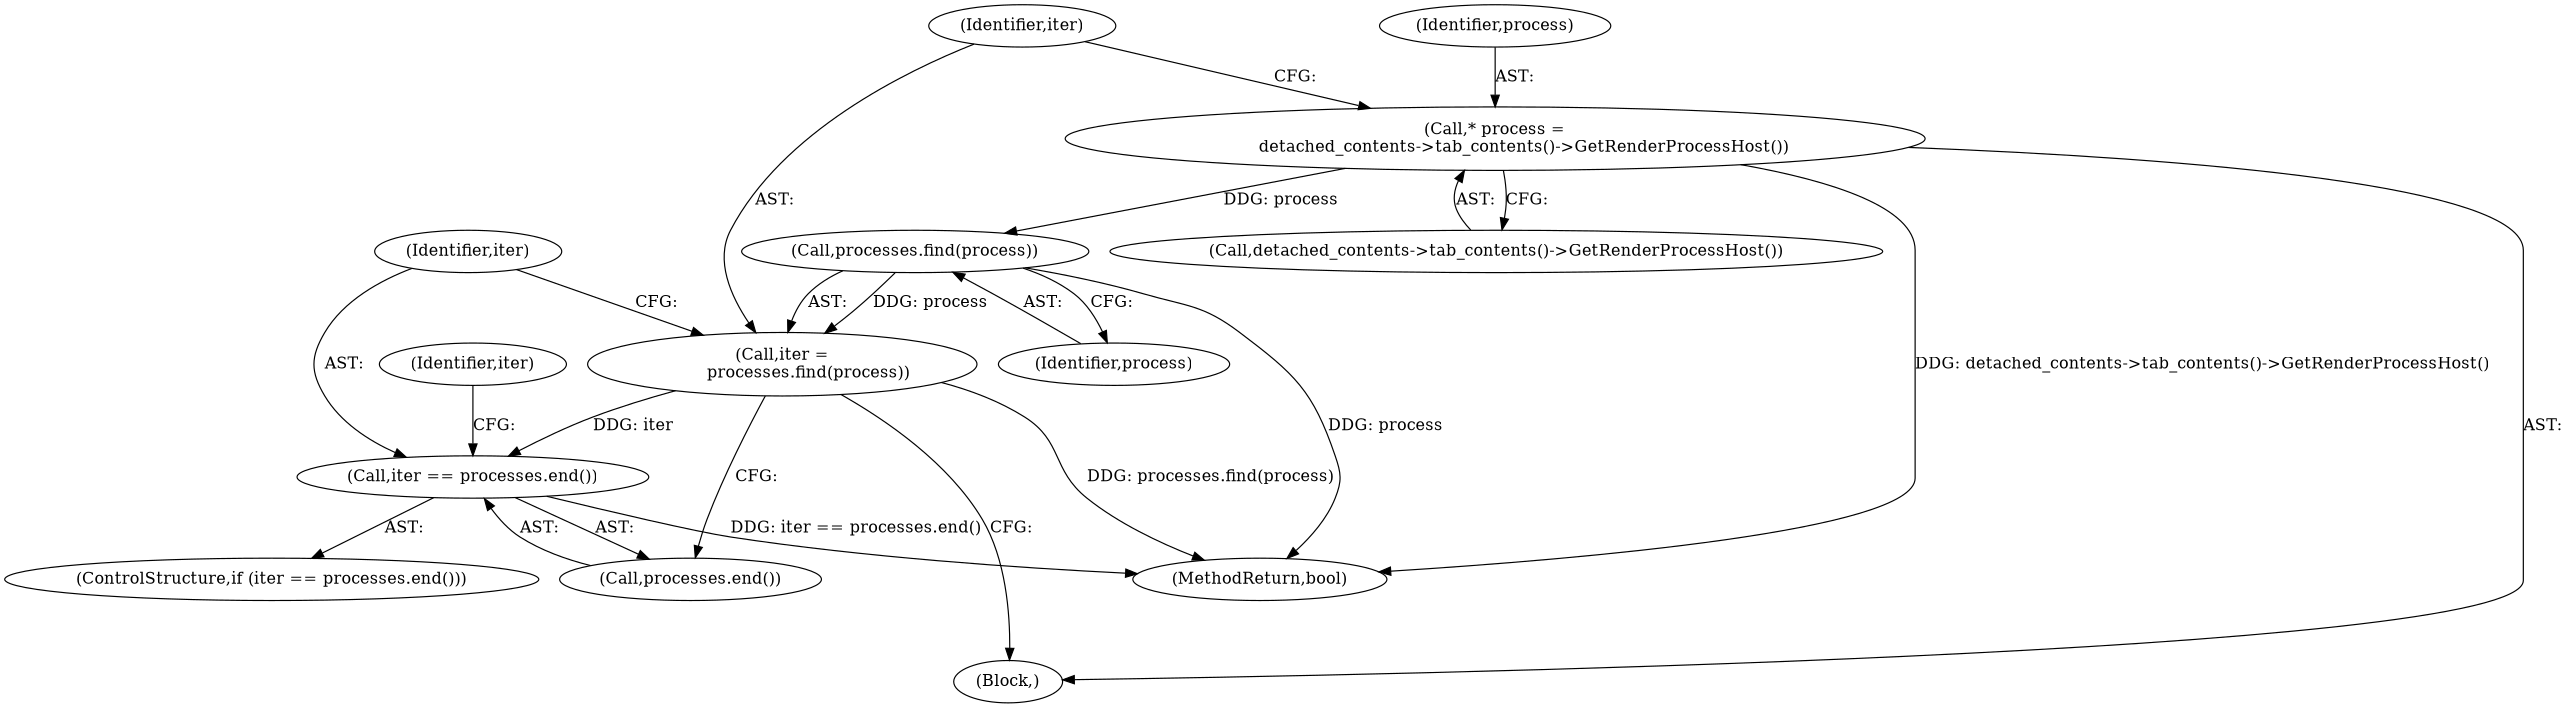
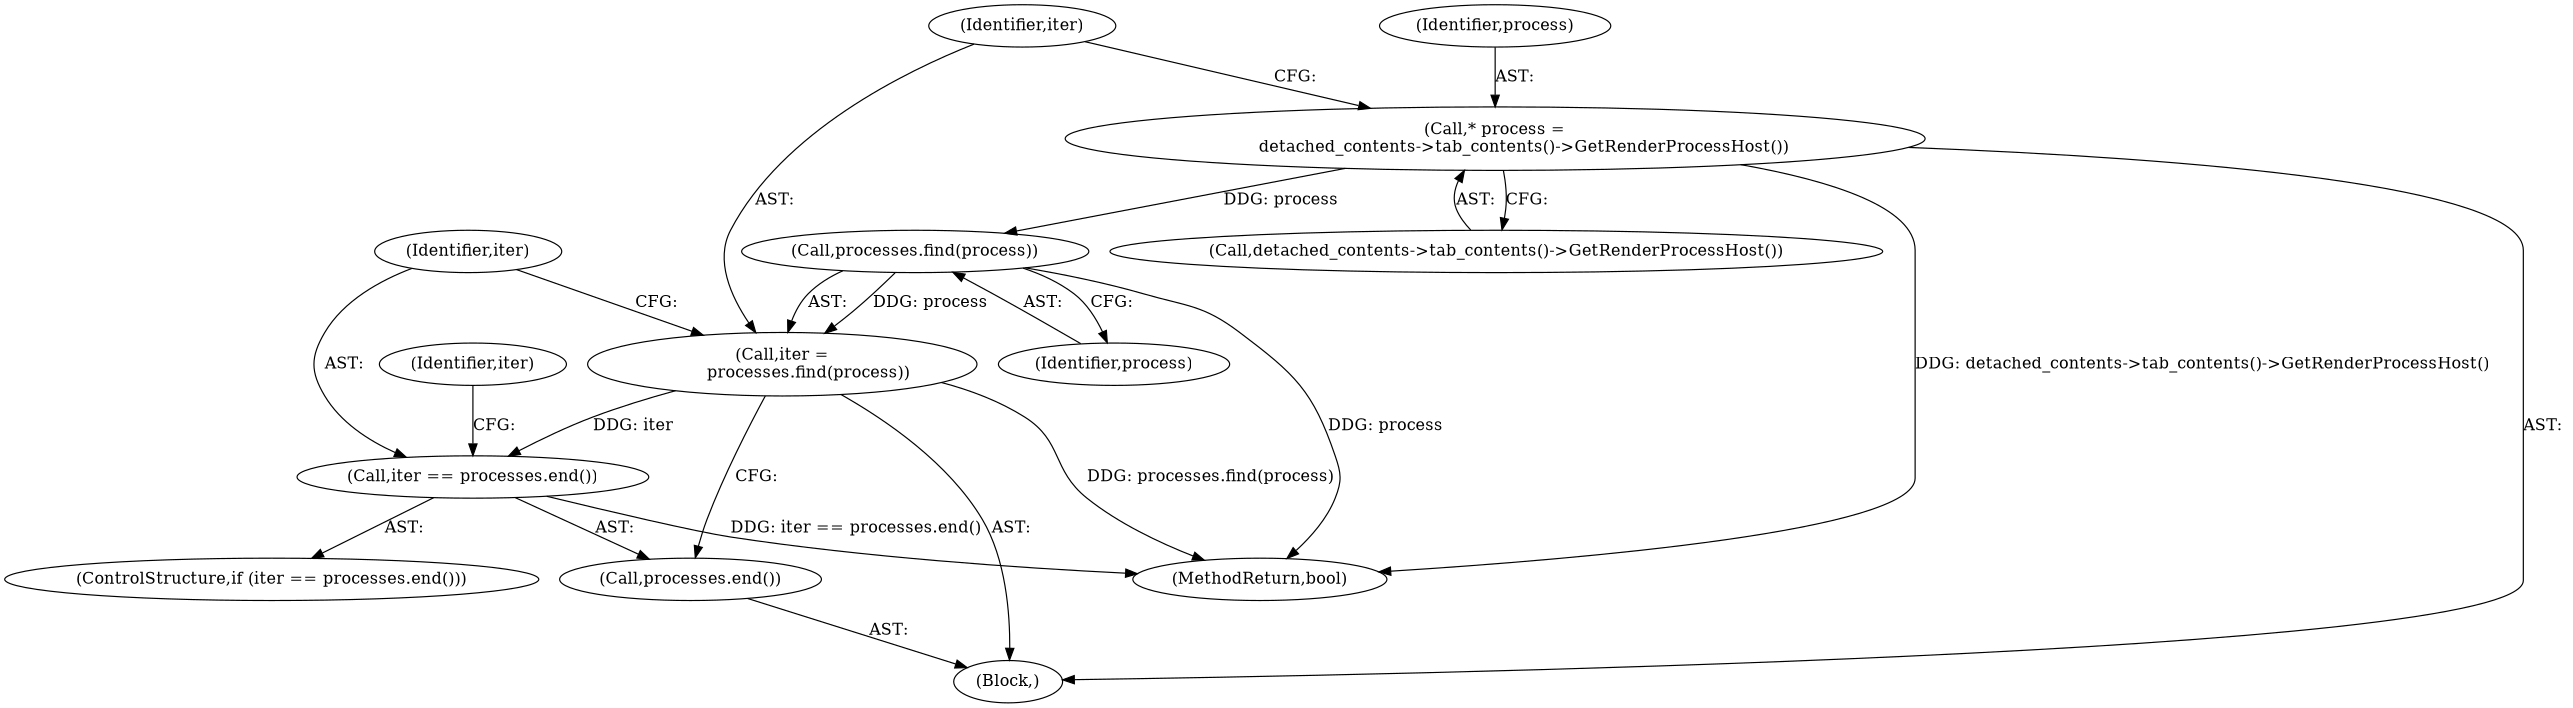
(1014, 528) -> (1014, 528)
(535, 546) -> (852, 631)
